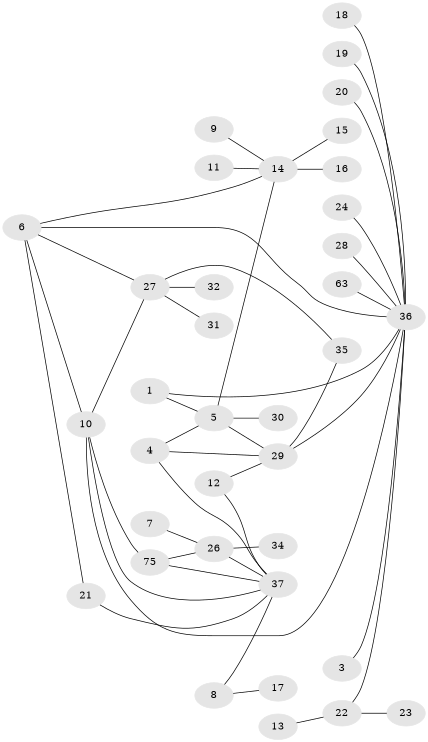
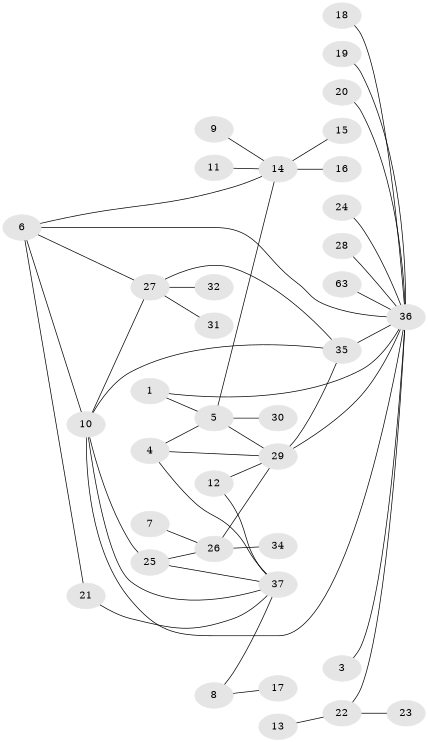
none -> (374, 334)
none -> (197, 351)
(150, 562) -> (150, 562)
(246, 567) -> (246, 503)
